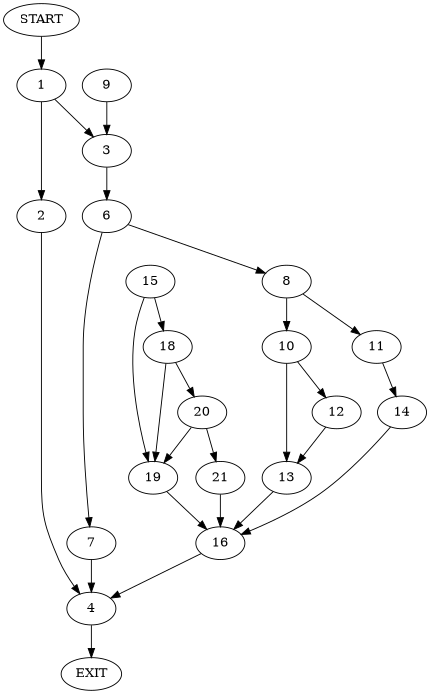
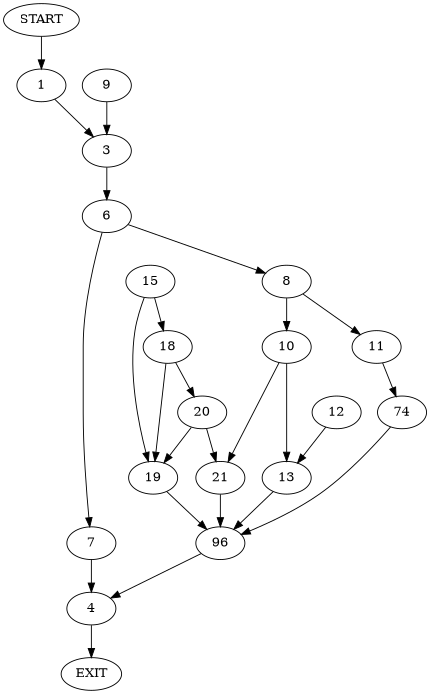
(41, 216) -> none
(309, 376) -> (256, 408)
(402, 412) -> (402, 412)
(220, 543) -> (220, 543)
